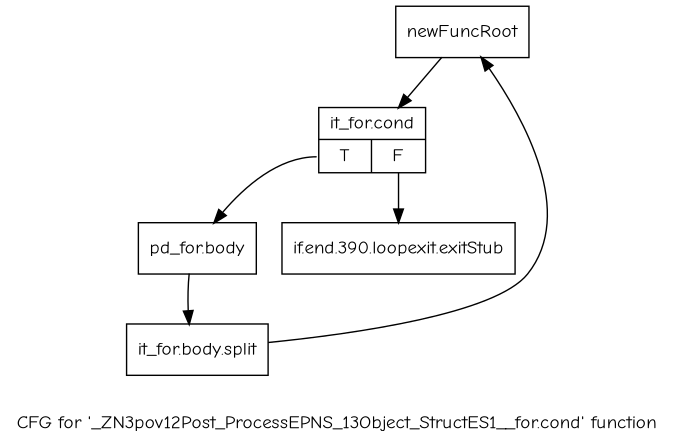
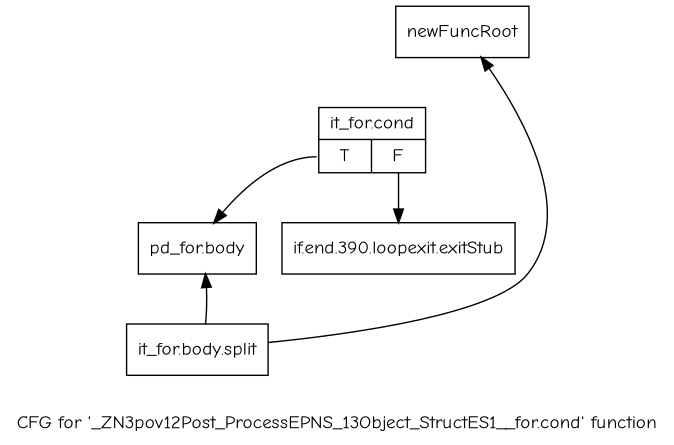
(425, 77) -> none
(188, 292) -> (207, 306)
